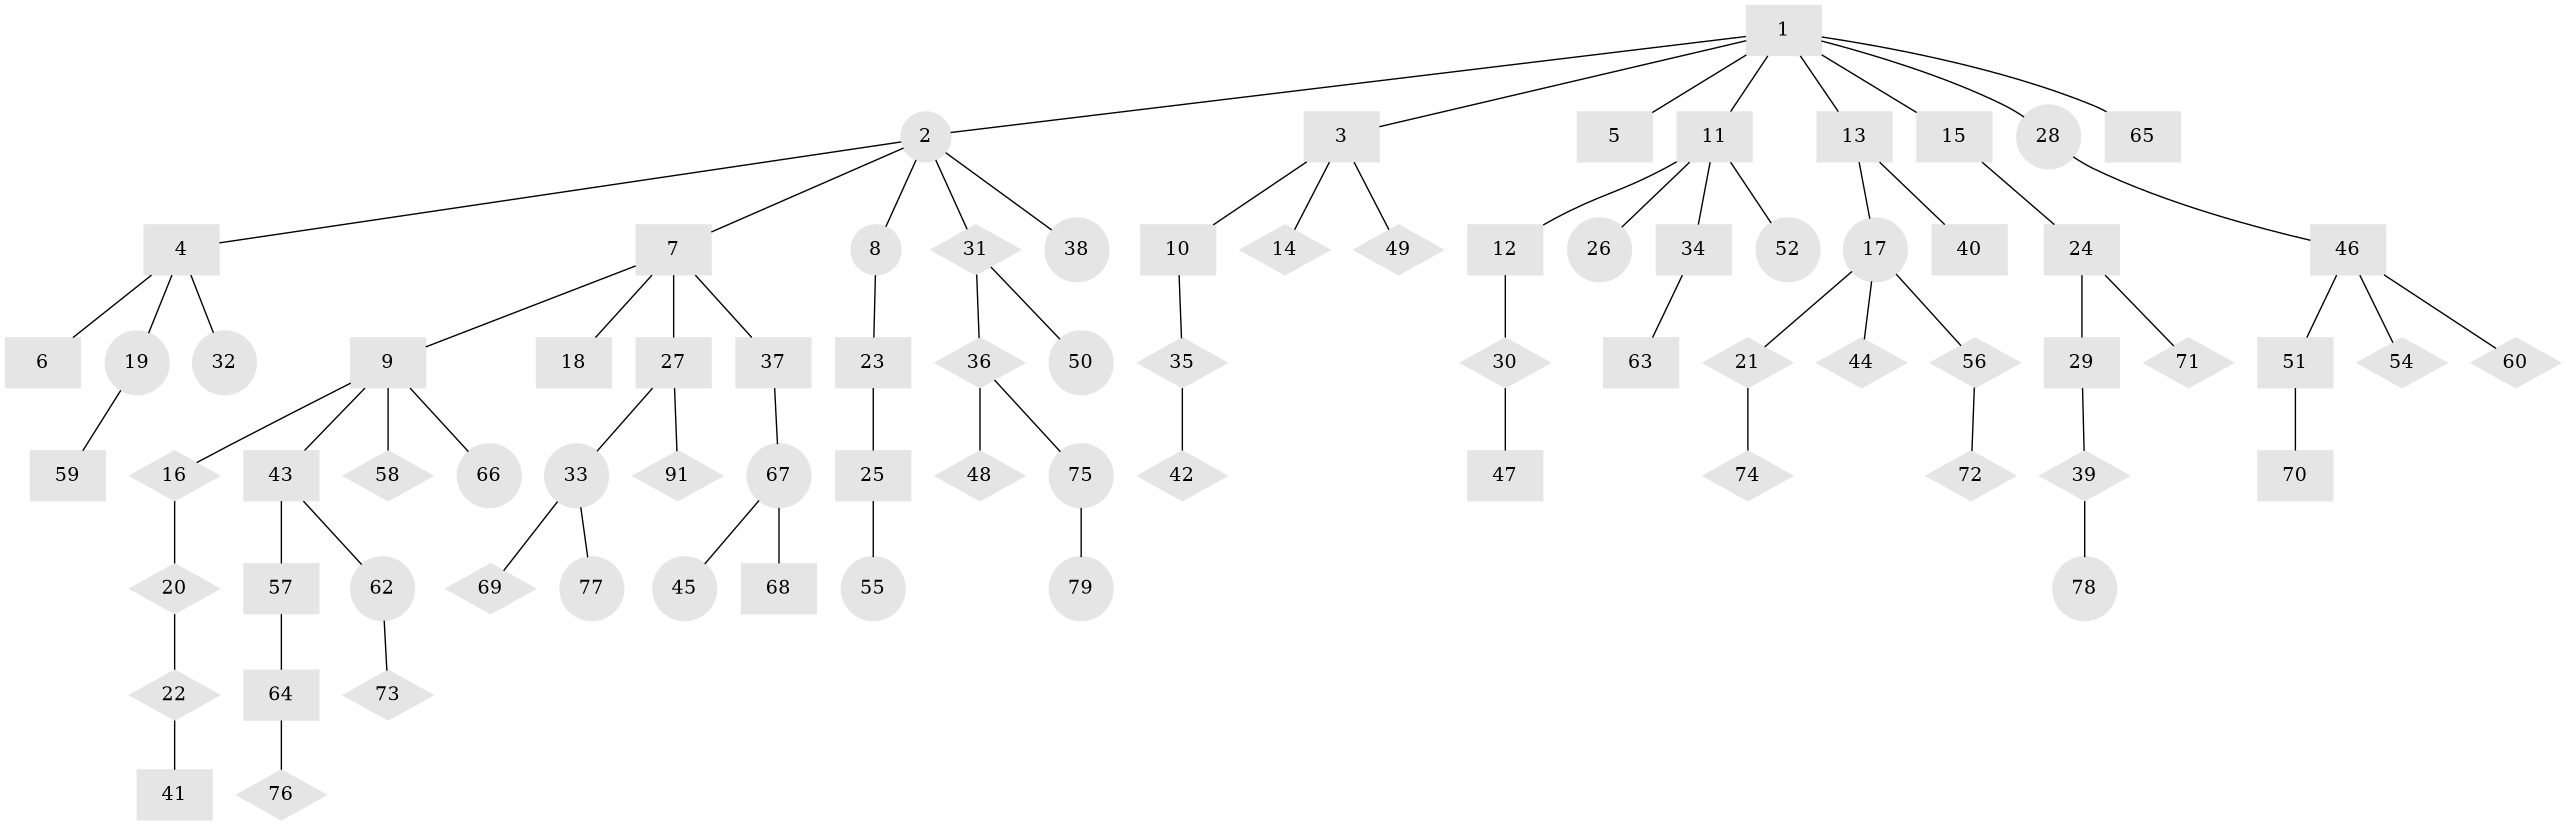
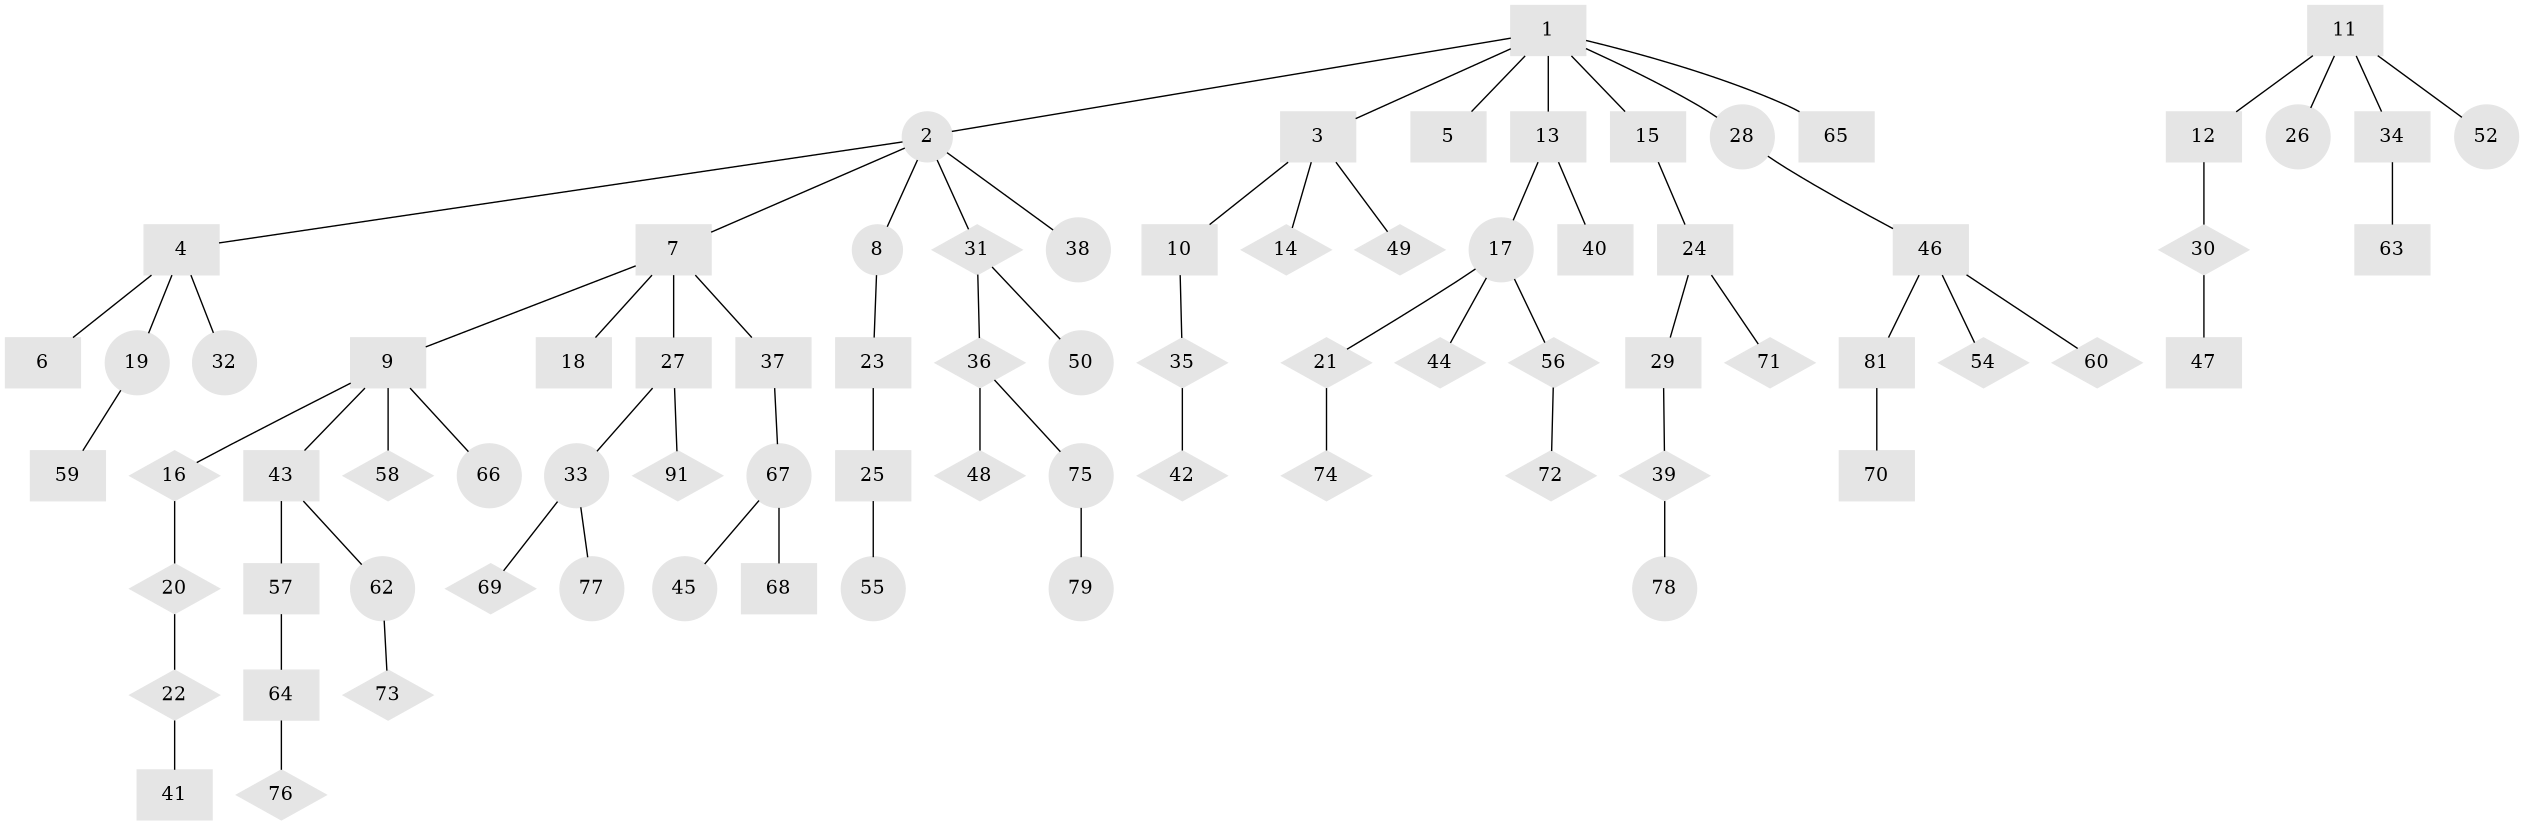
(1749, 84) -> none
(2295, 363) -> (1877, 363)
